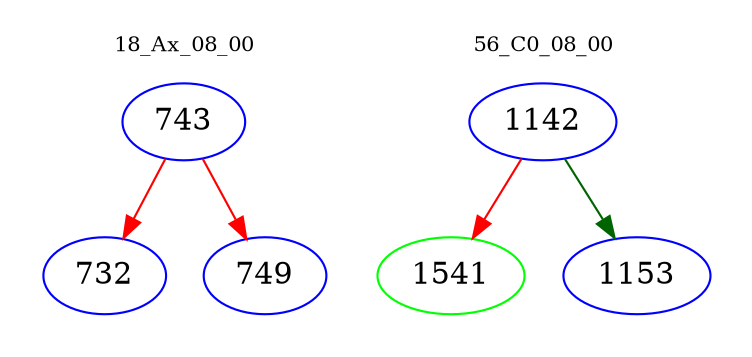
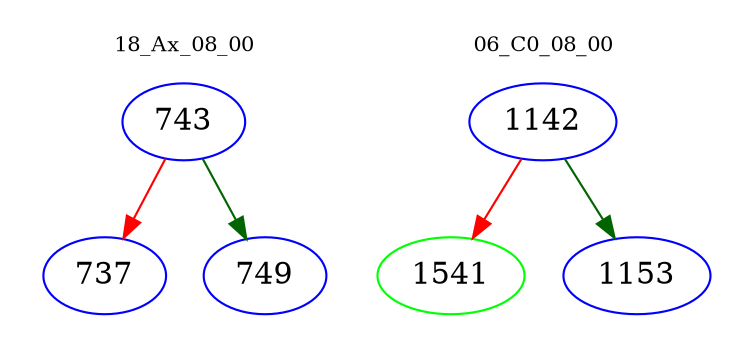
(544, 46) -> (544, 46)
(219, 189) -> (219, 189)
(105, 276) -> (105, 276)
